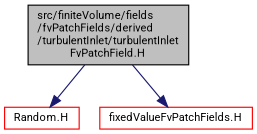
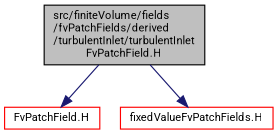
(42, 118) -> (52, 118)
